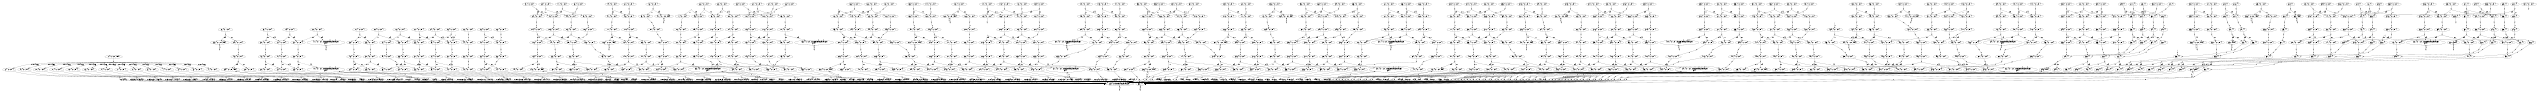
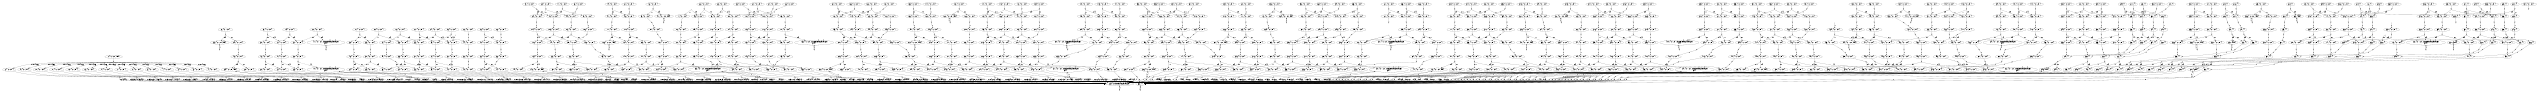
none -> (837, 4)
(2392, 16) -> none
none -> (987, 30)
(1389, 30) -> none
none -> (2178, 43)
